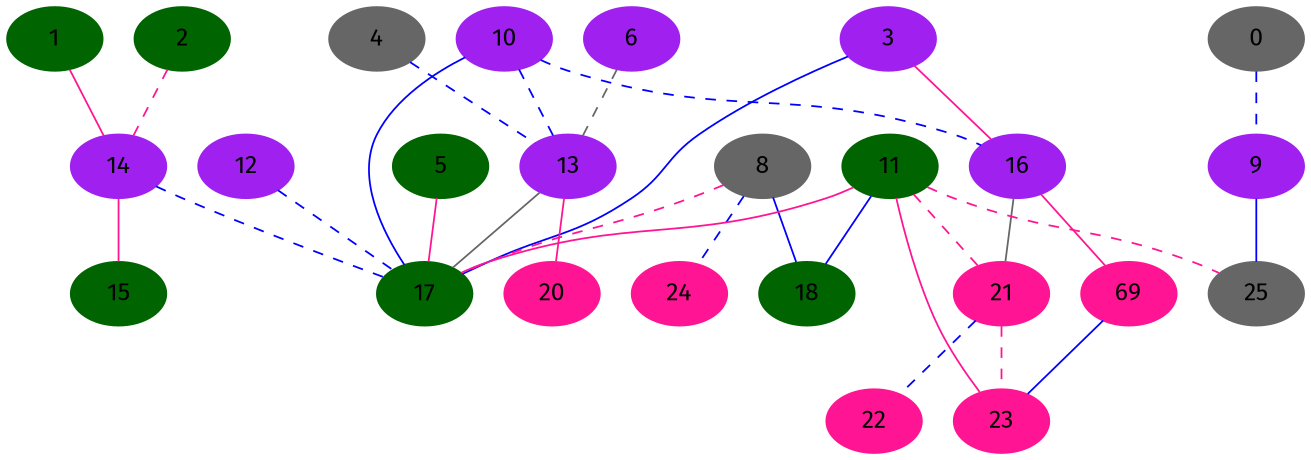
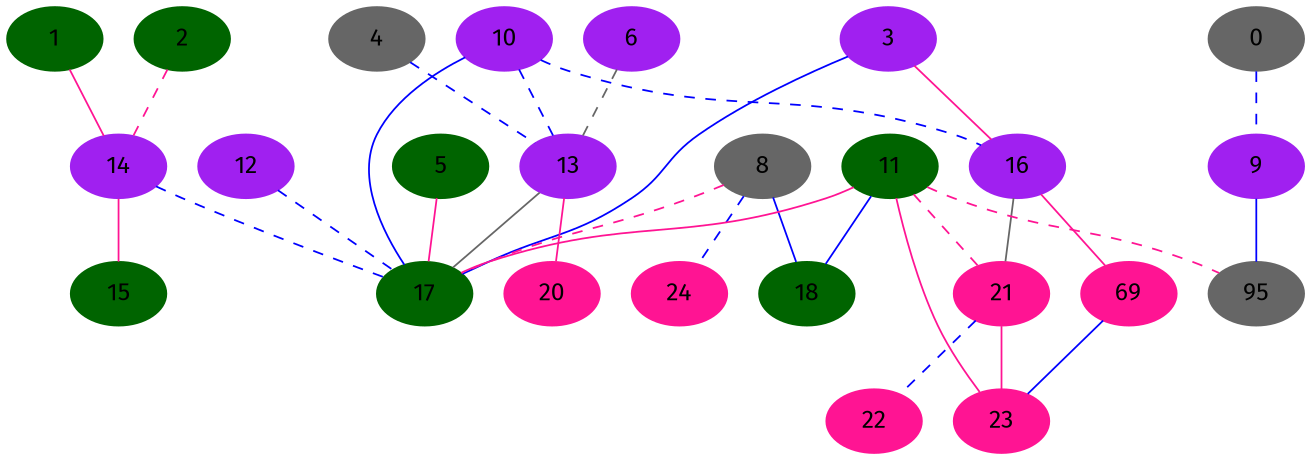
(1256, 294) -> (1256, 294)
(1002, 358) -> (1002, 358)
